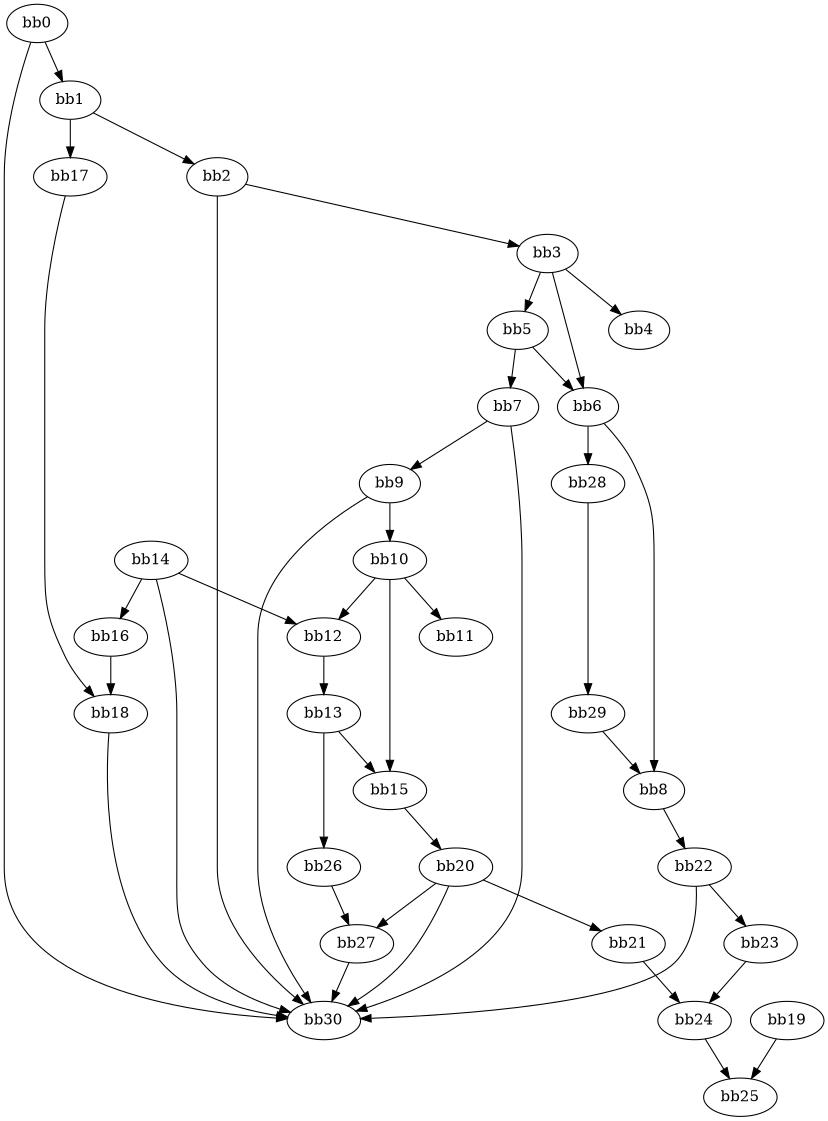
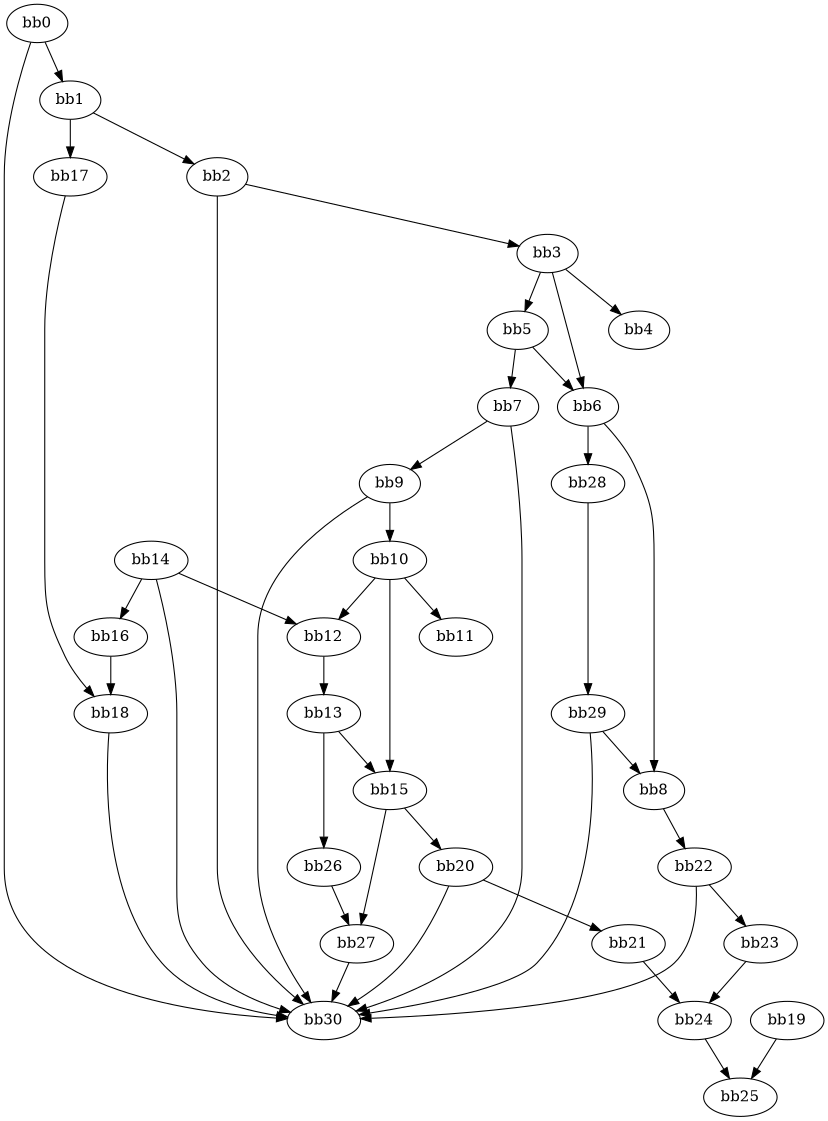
(411, 902) -> (375, 862)
none -> (557, 936)
